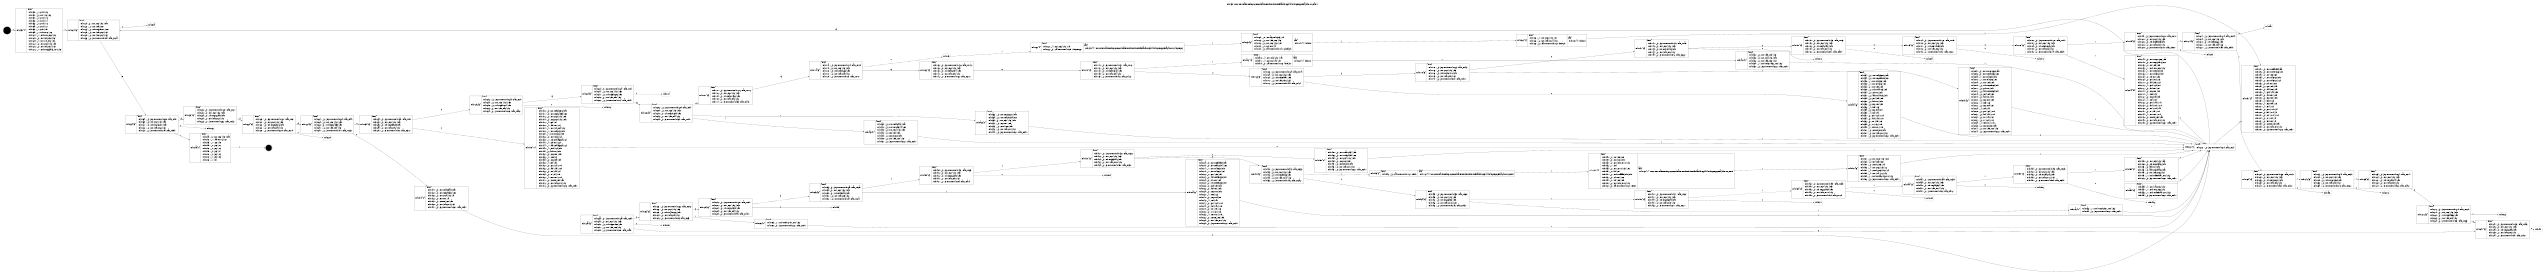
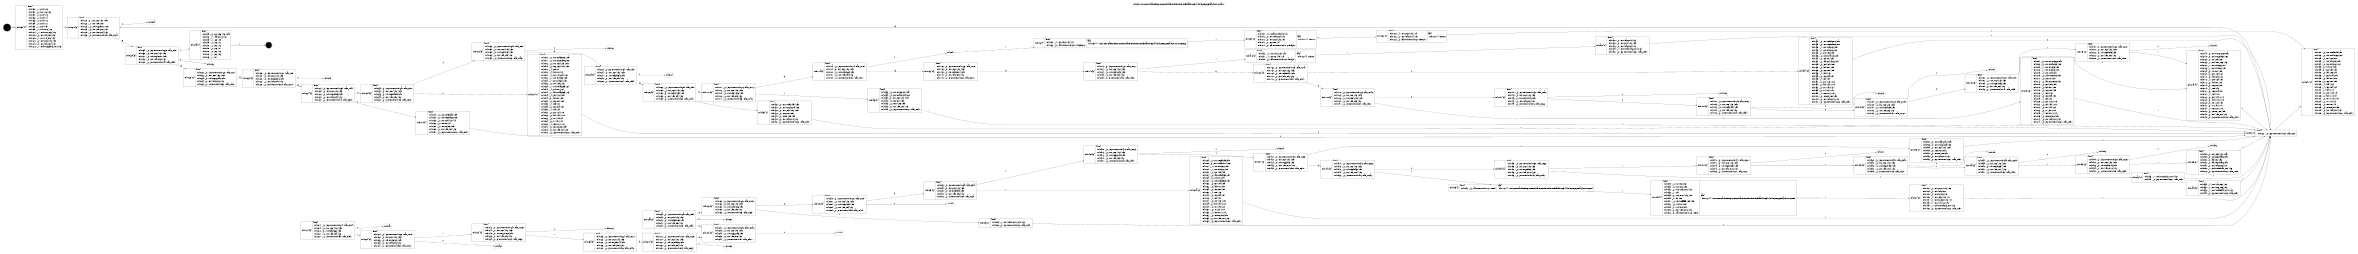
(2180, 42) -> (2158, 55)
(833, 116) -> (811, 97)
